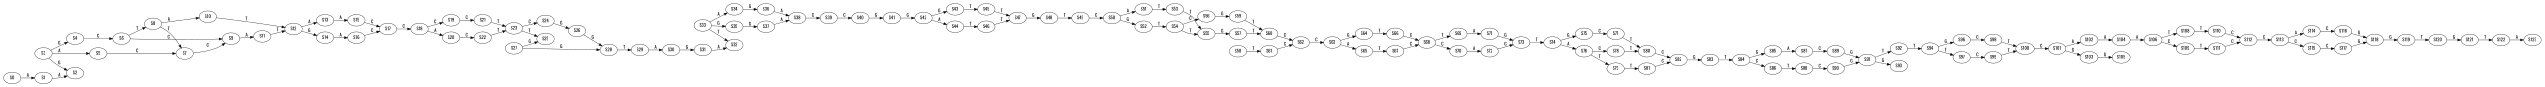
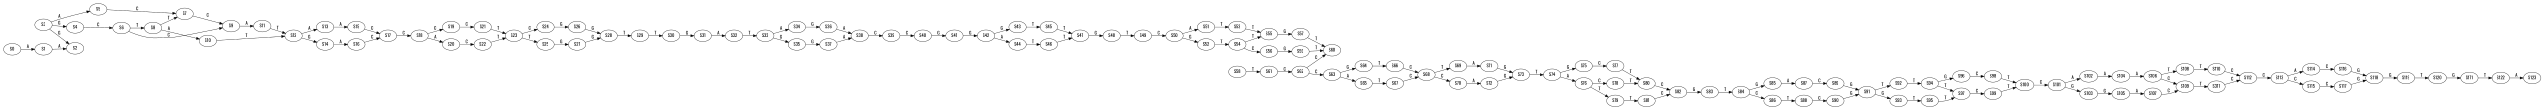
(717, 34) -> (748, 36)
(1283, 38) -> (1315, 62)
(2470, 40) -> (2469, 78)
(529, 45) -> (560, 44)
(656, 48) -> (656, 33)
(2217, 49) -> (2217, 87)
none -> (2153, 94)
none -> (1930, 101)
